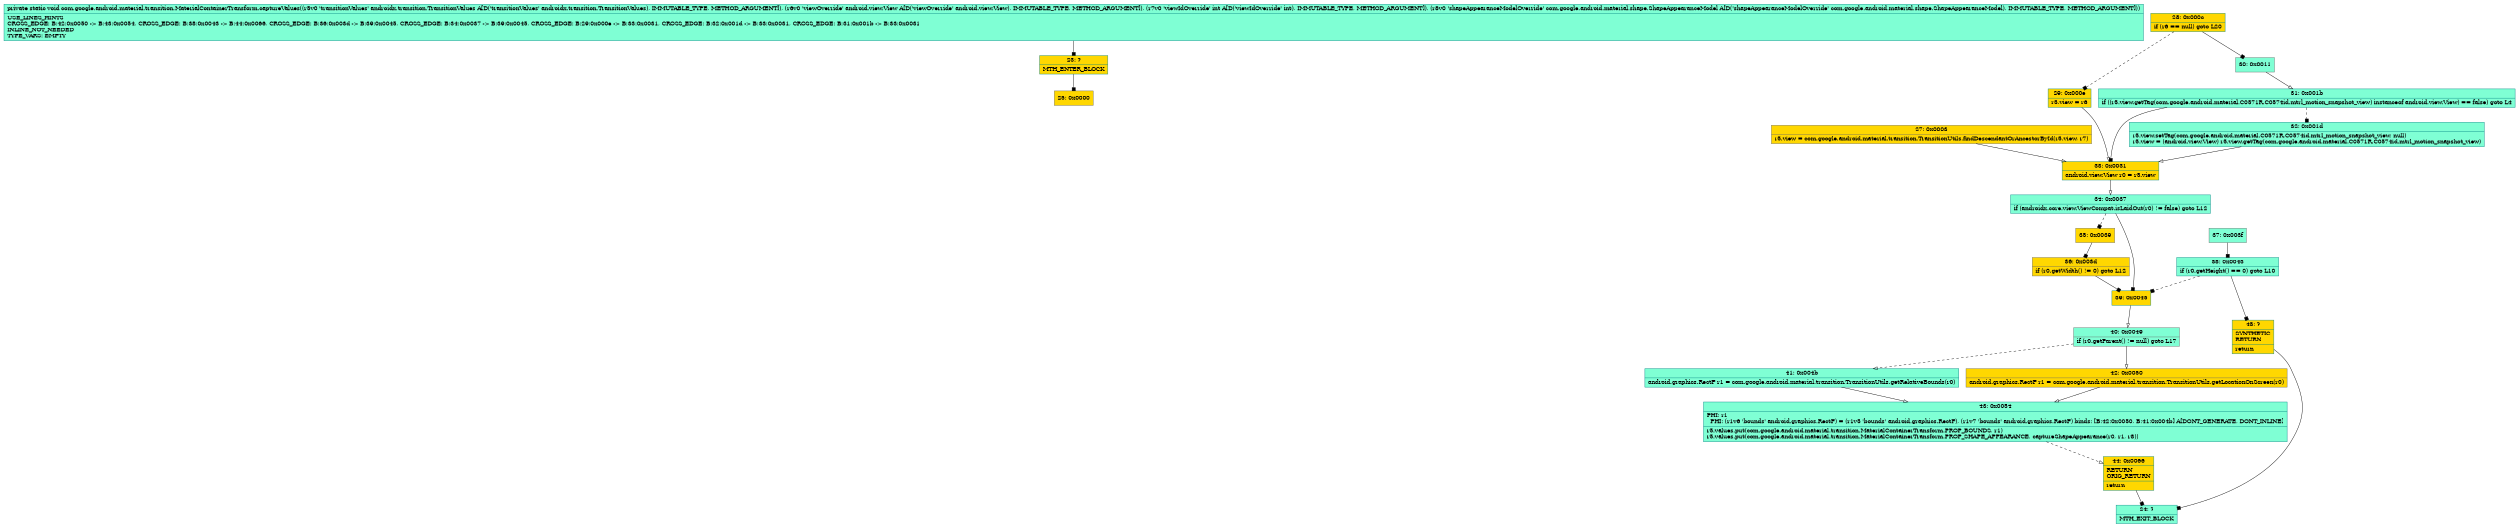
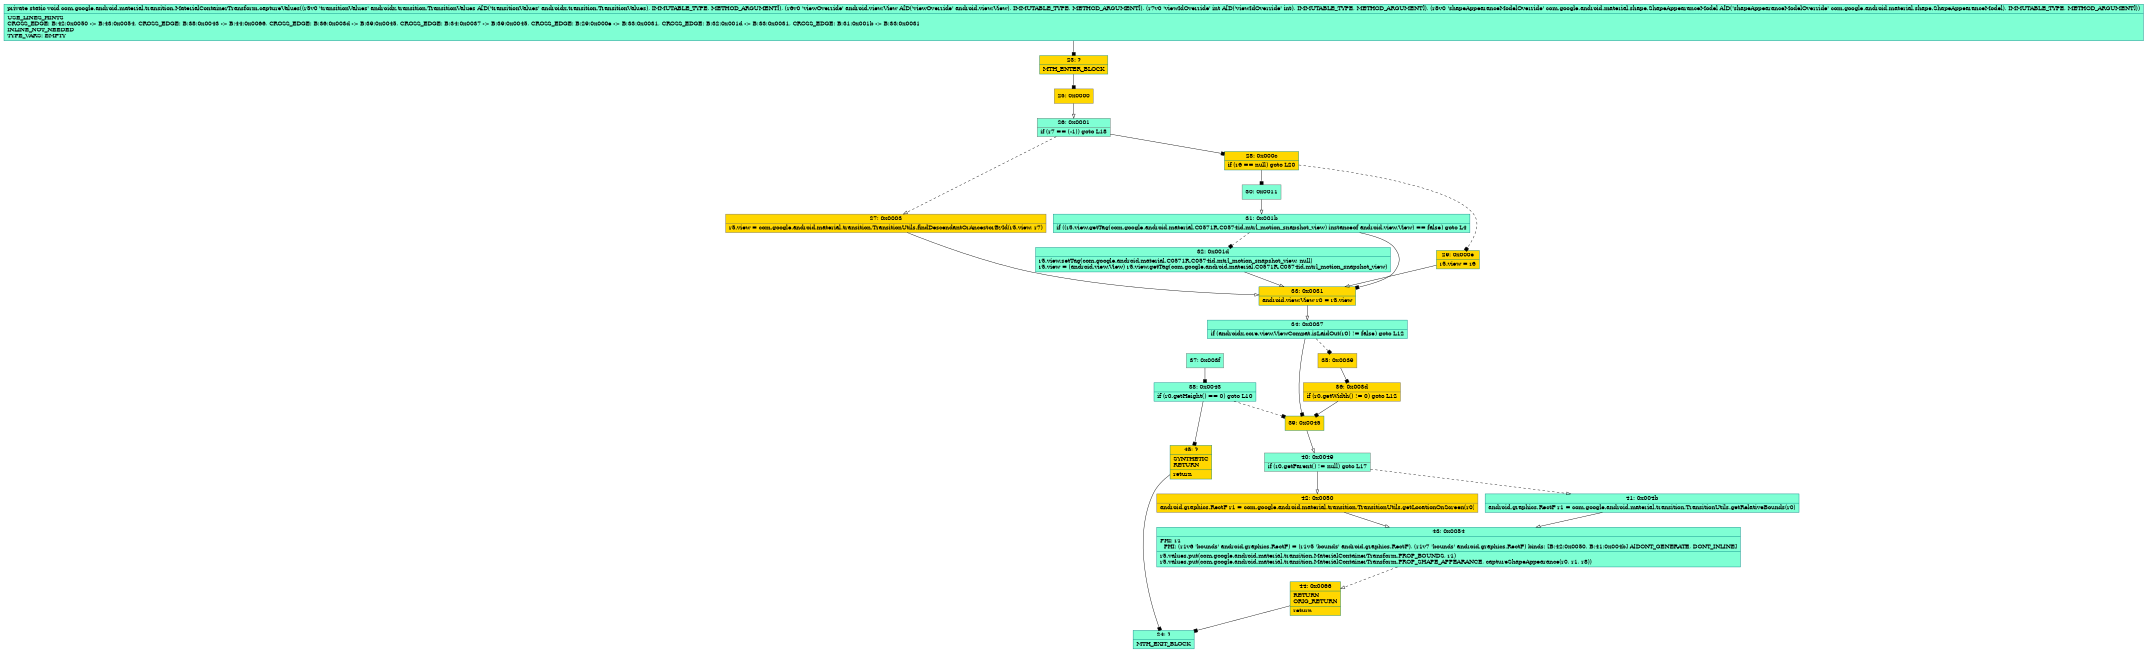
none -> (1074, 127)
